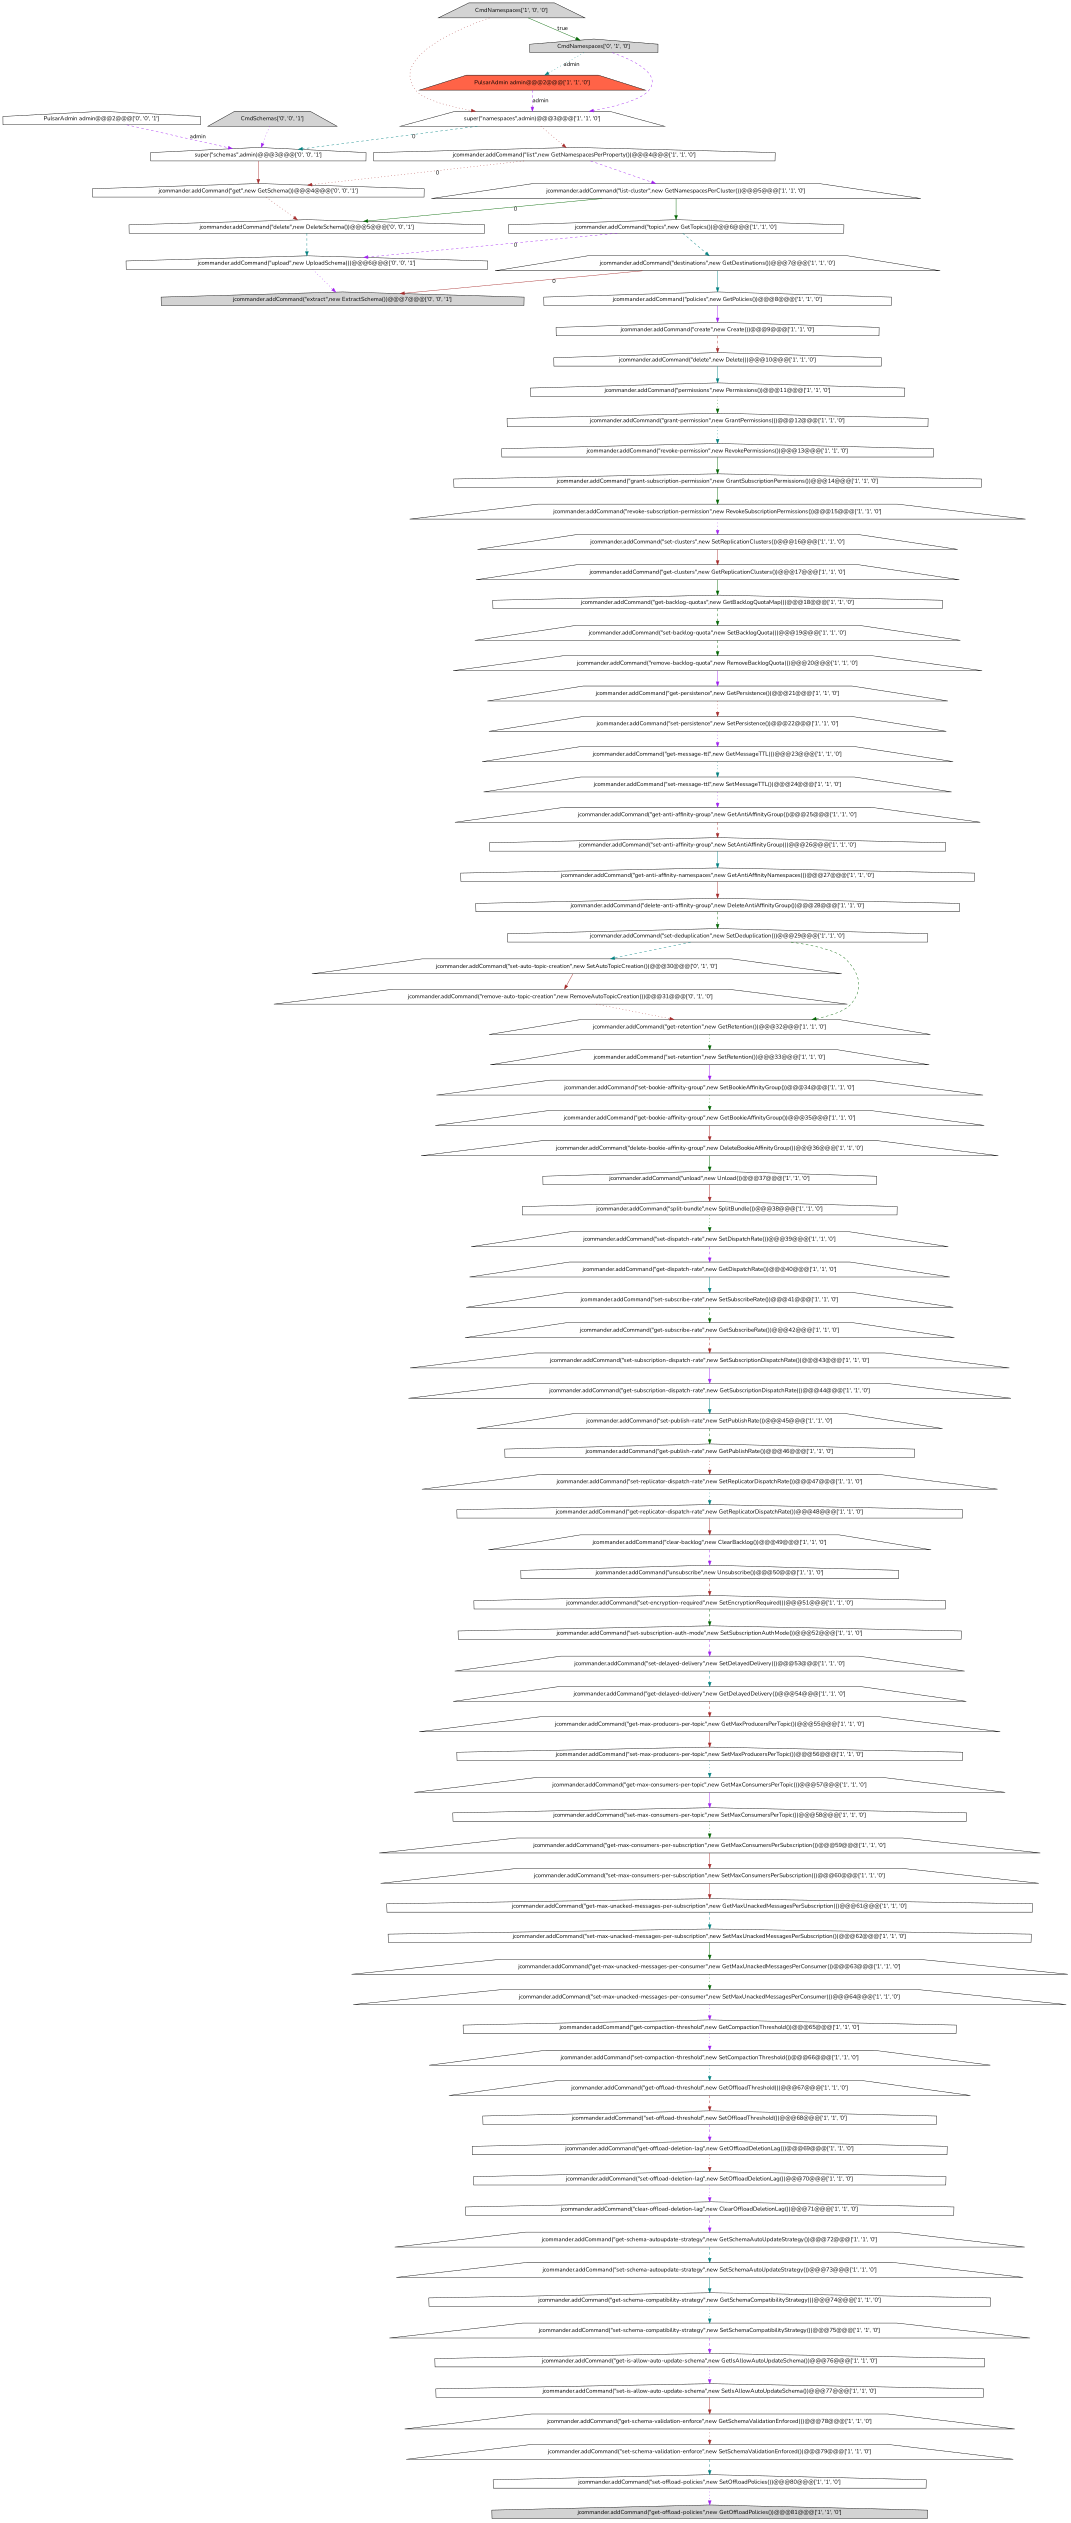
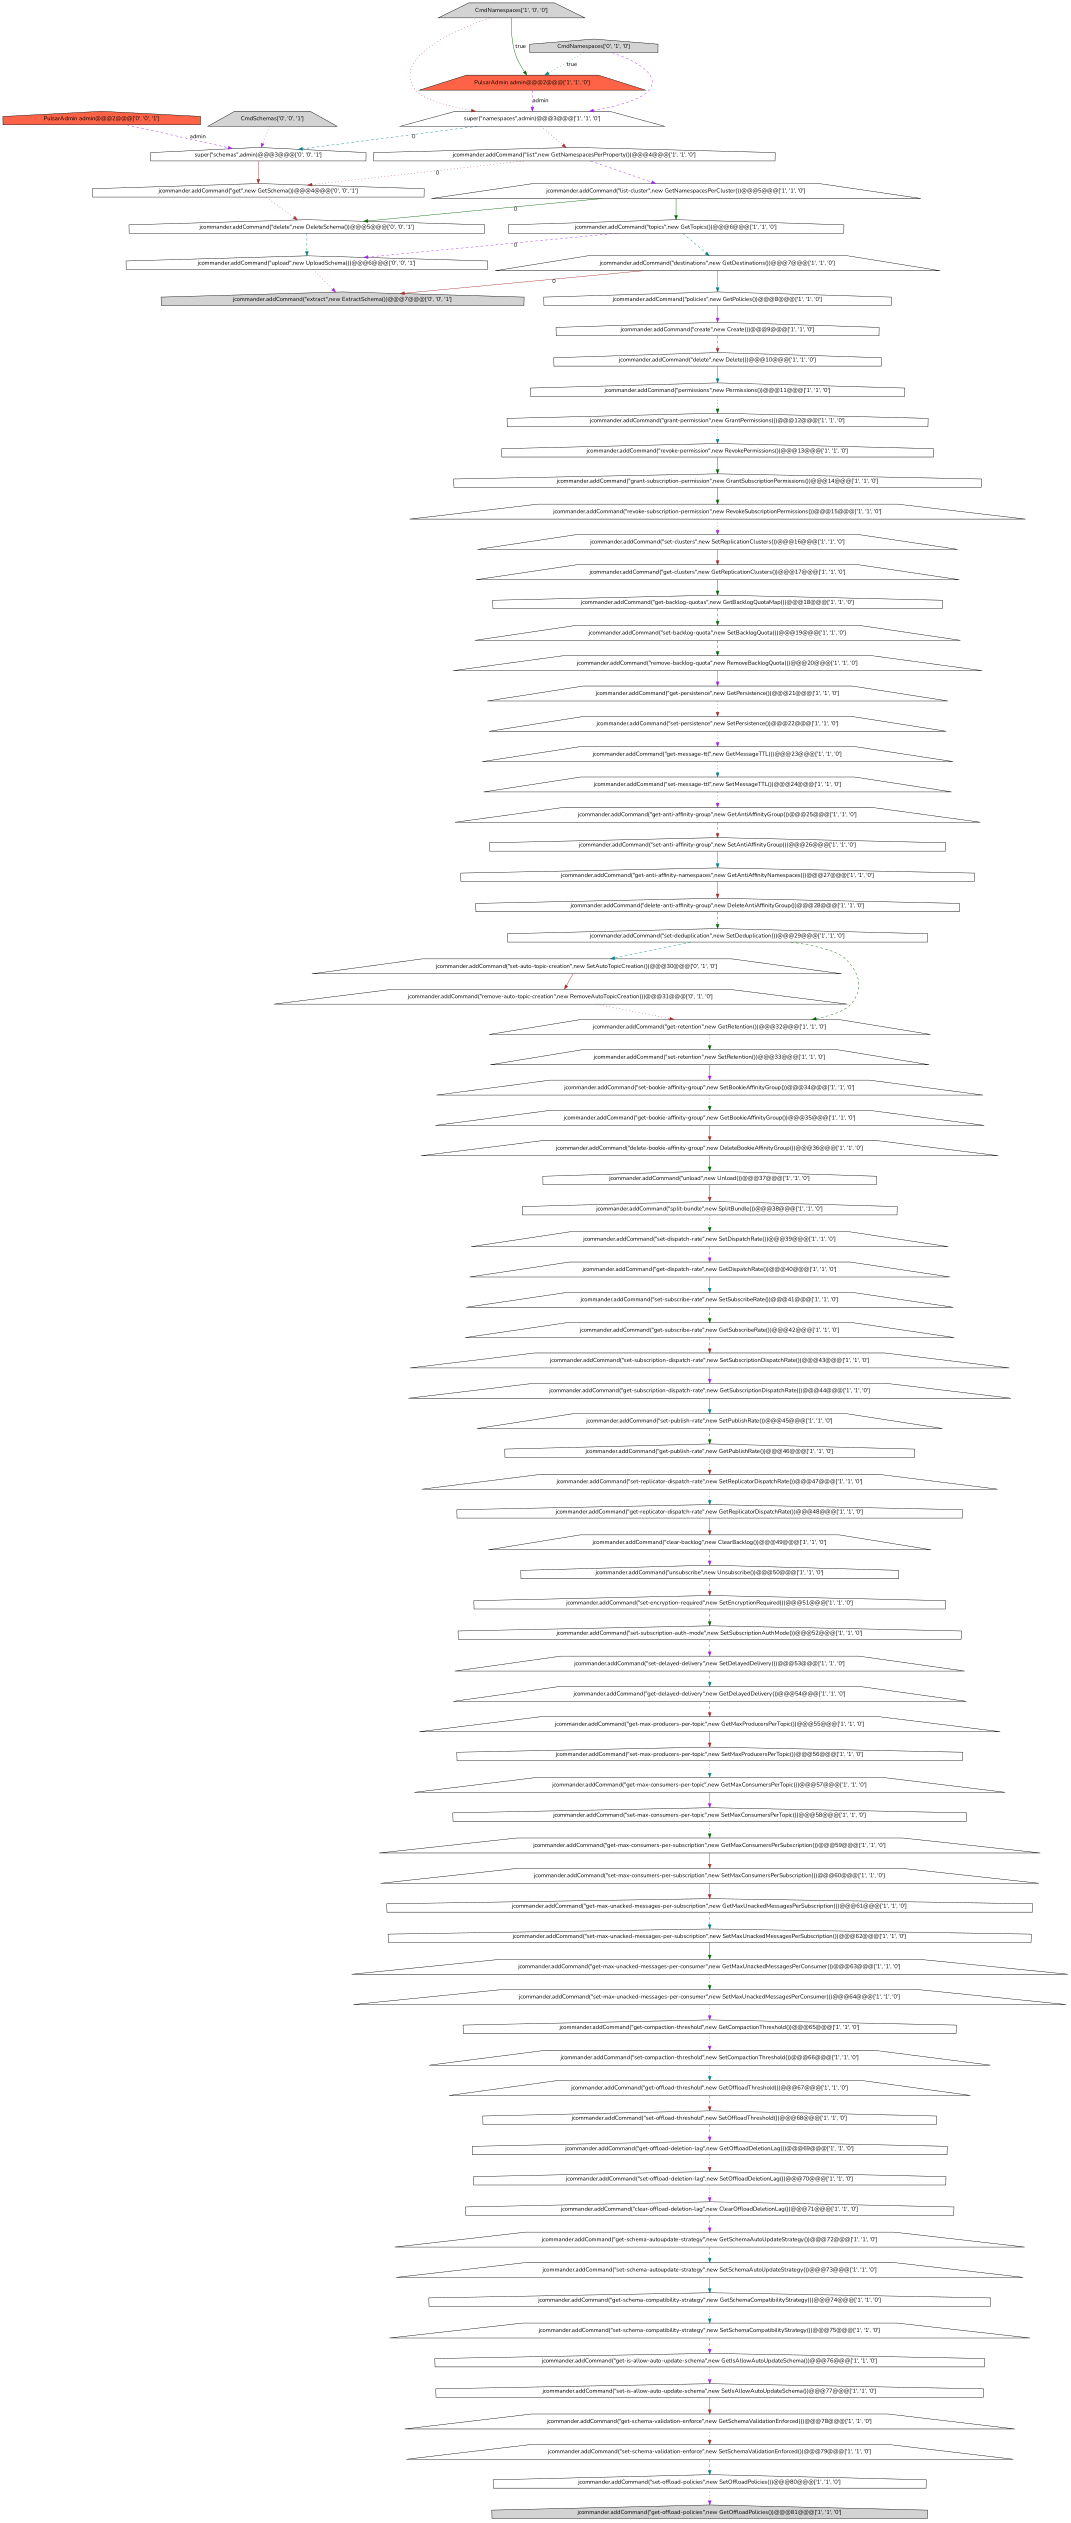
(552, 28) -> (513, 46)
(572, 65) -> (572, 65)
(102, 119) -> (102, 119)
